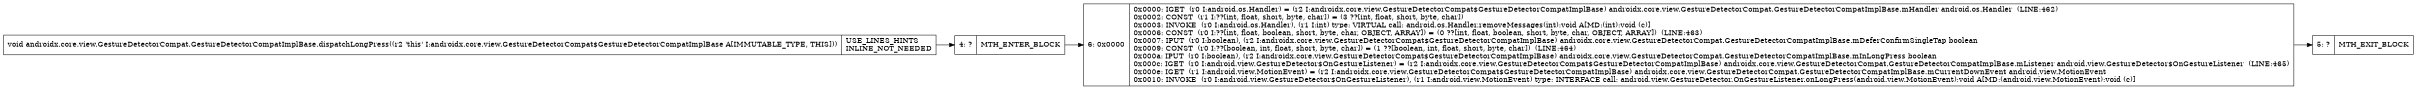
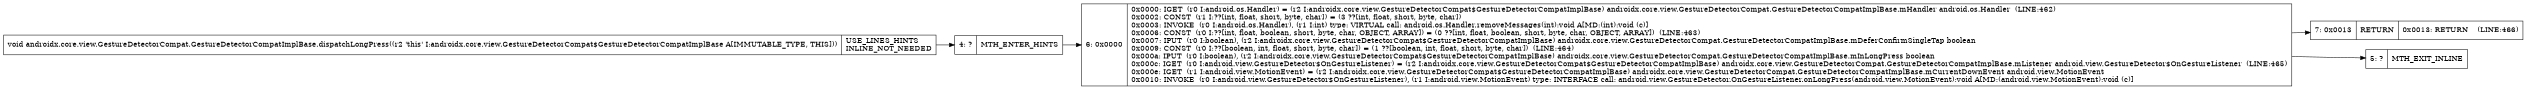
none -> (2417, 30)
(1021, 45) -> (1020, 45)
(2374, 45) -> (2428, 59)
